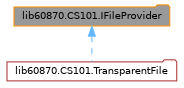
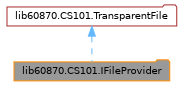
(92, 49) -> (92, 49)
